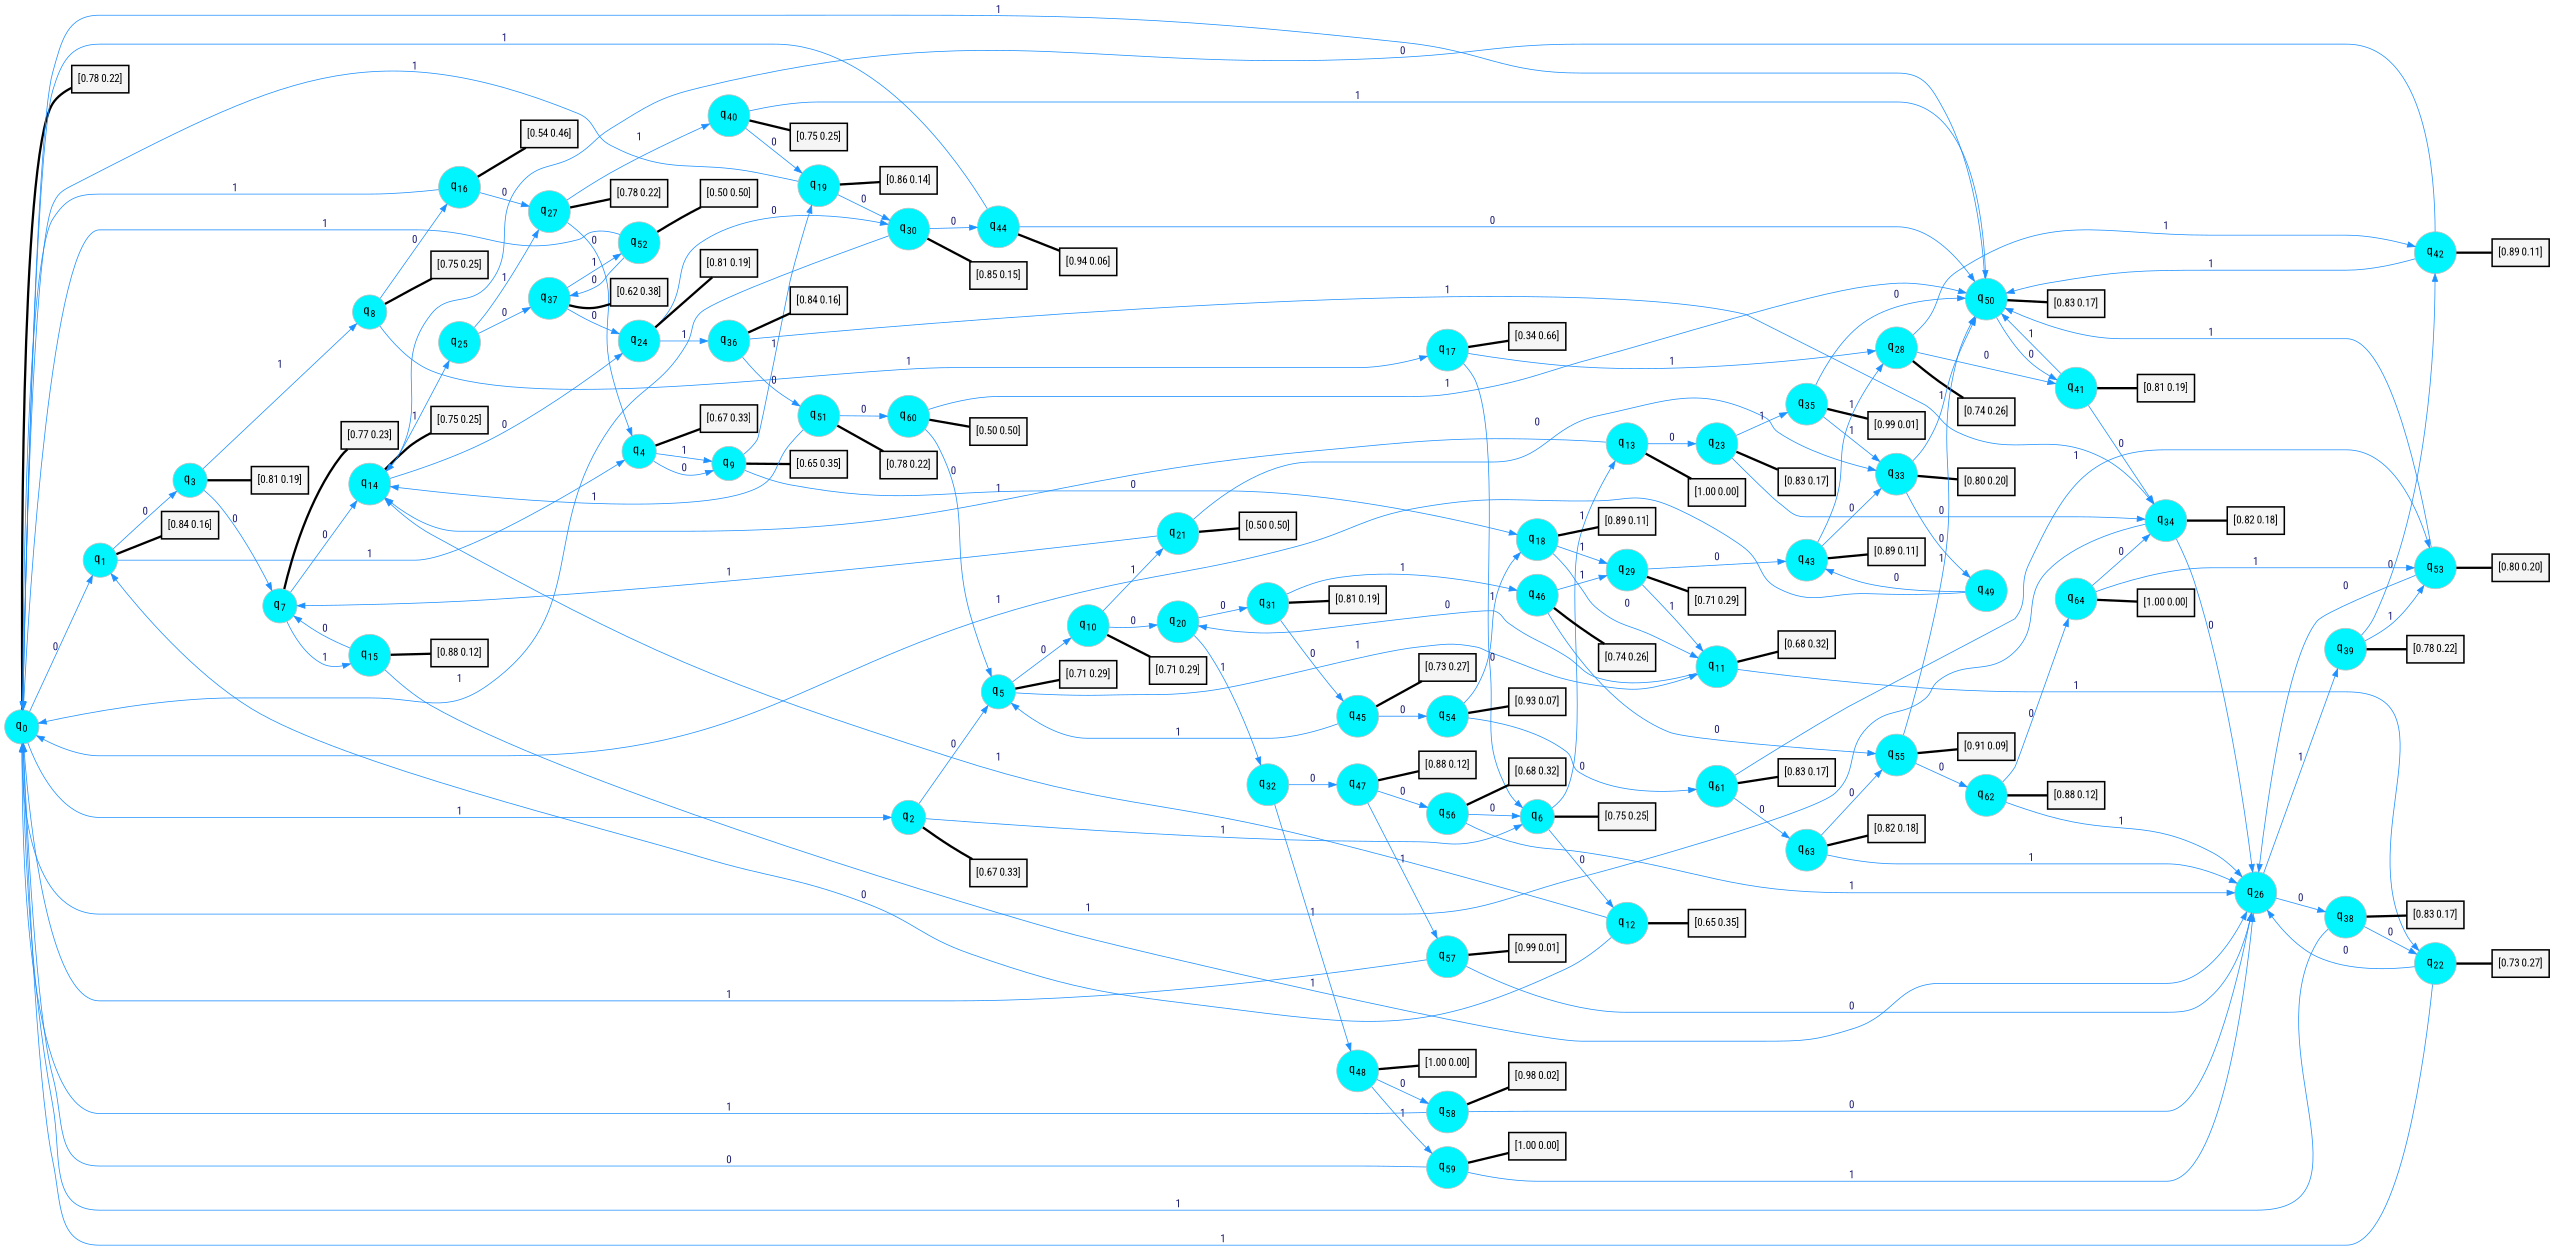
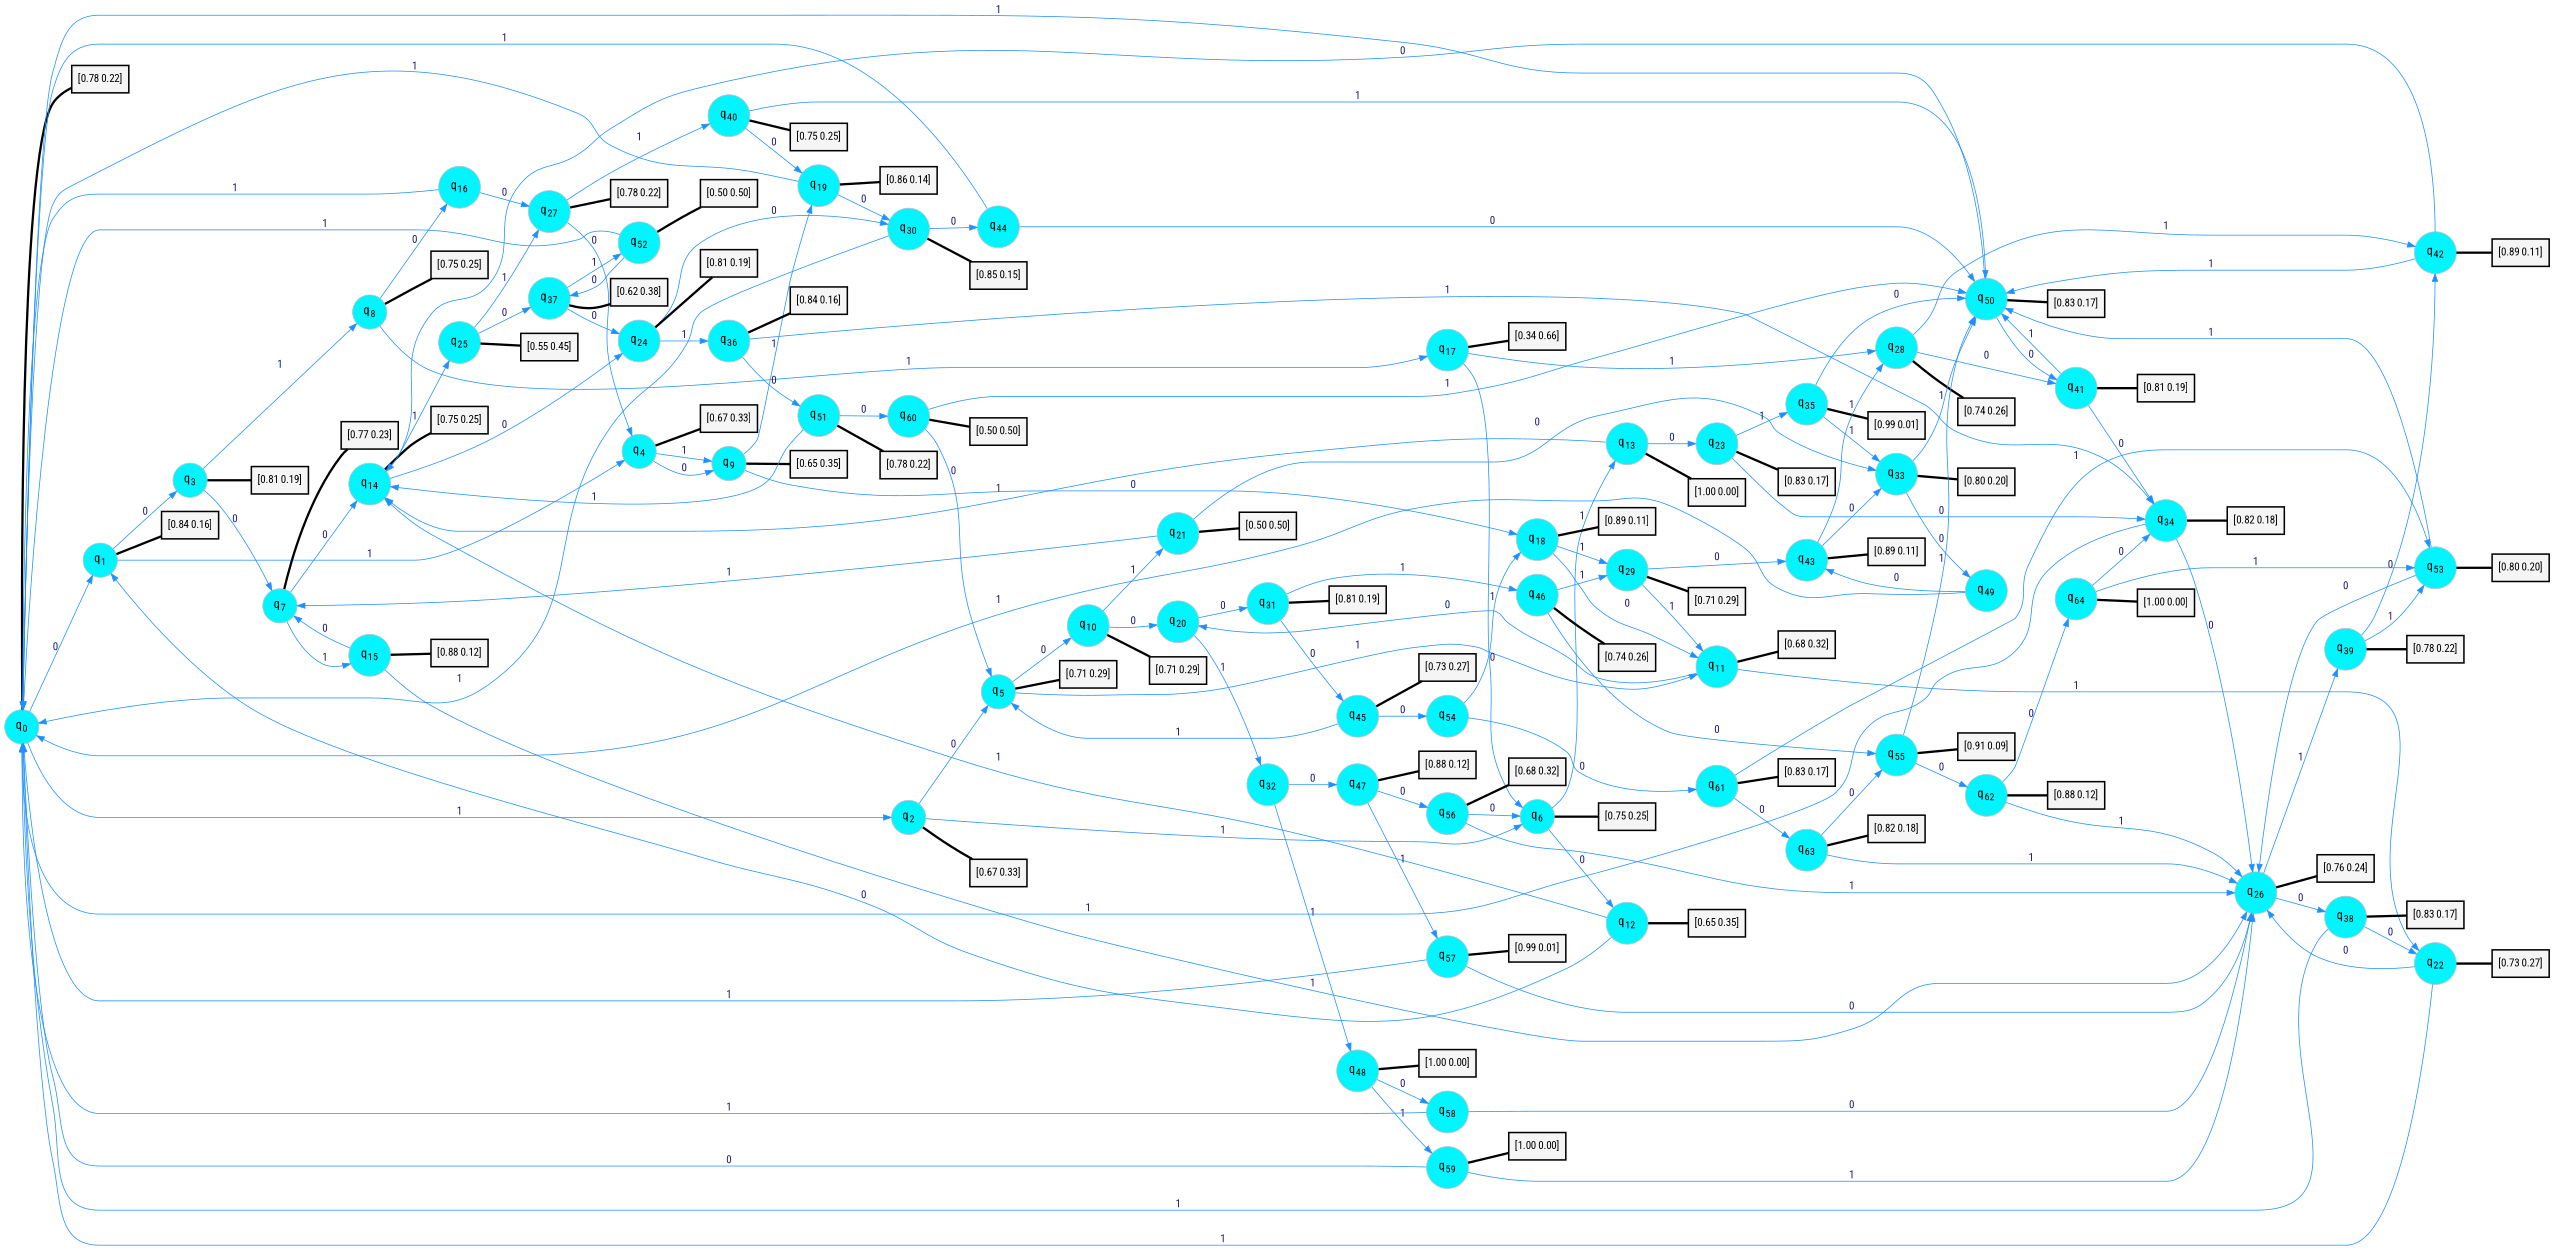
(549, 134) -> none
(1088, 262) -> none
none -> (549, 347)
(1537, 702) -> none
none -> (2346, 868)
(1537, 1076) -> none
